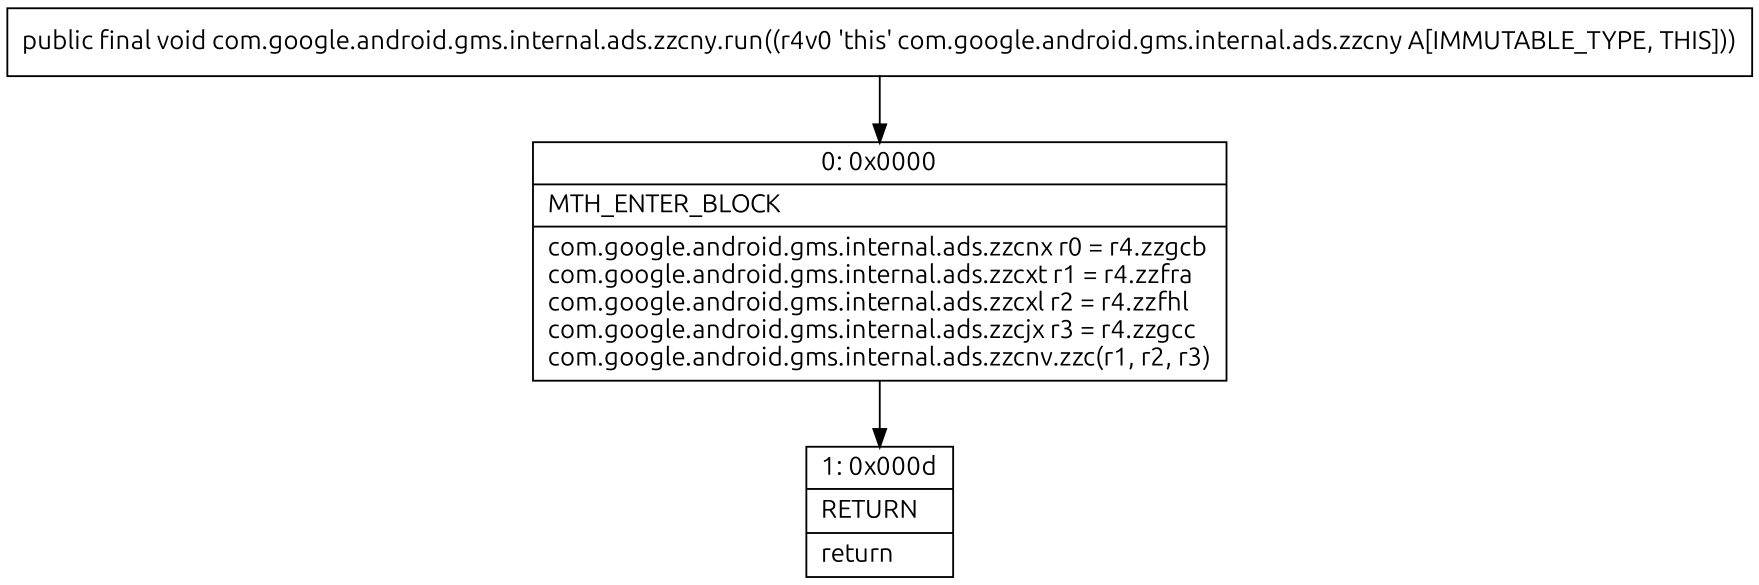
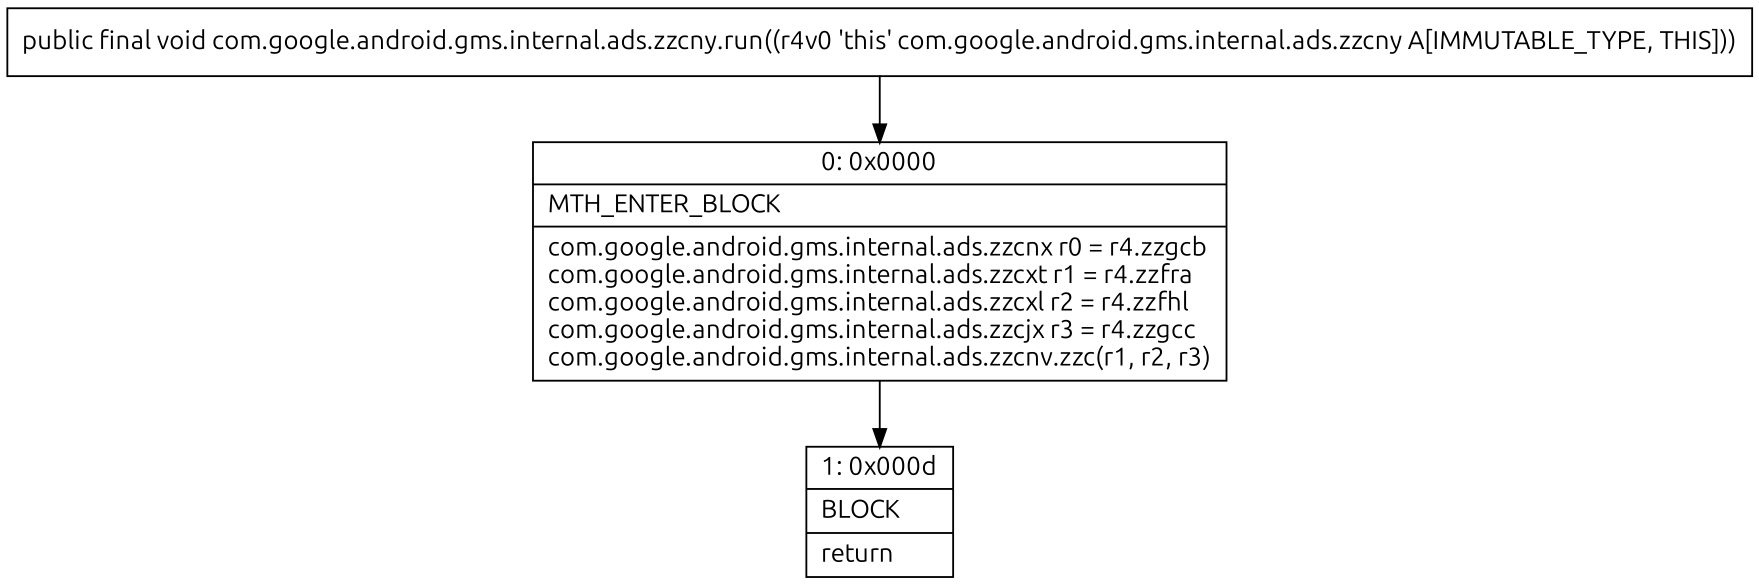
(870, 510) -> (860, 510)
